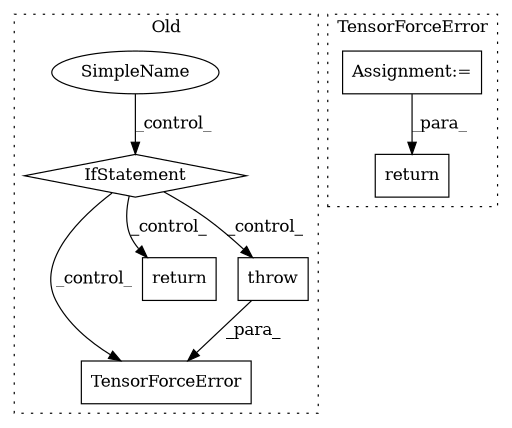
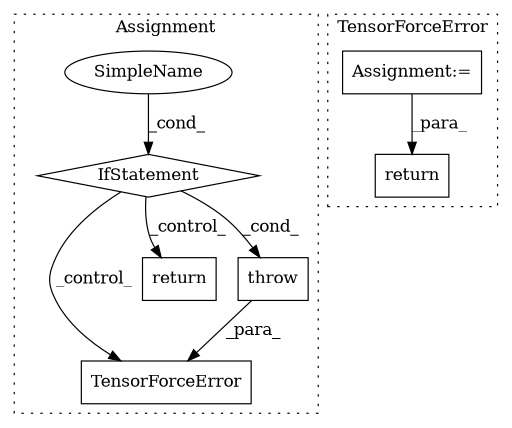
(166, 28) -> (166, 28)
(173, 124) -> (177, 124)
(265, 227) -> (271, 227)
